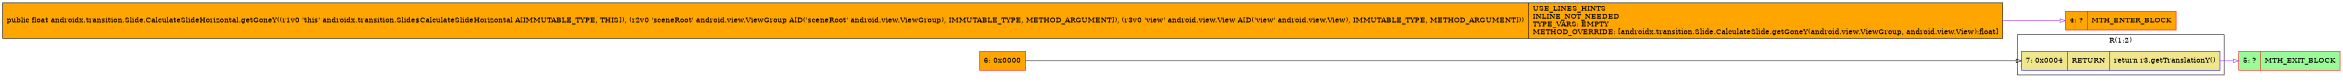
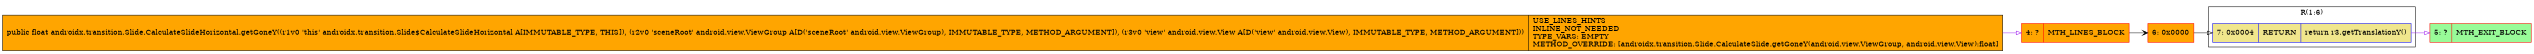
(2132, 20) -> (2086, 33)
none -> (2136, 33)
(2121, 41) -> (2312, 13)
